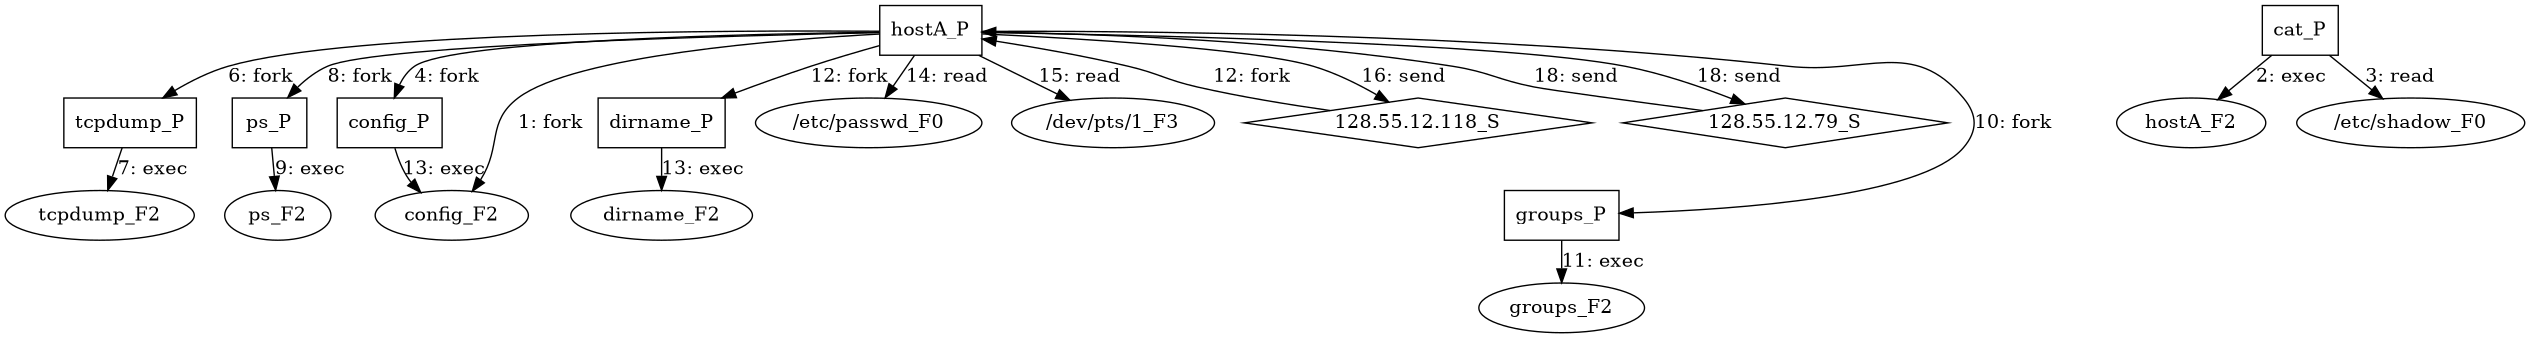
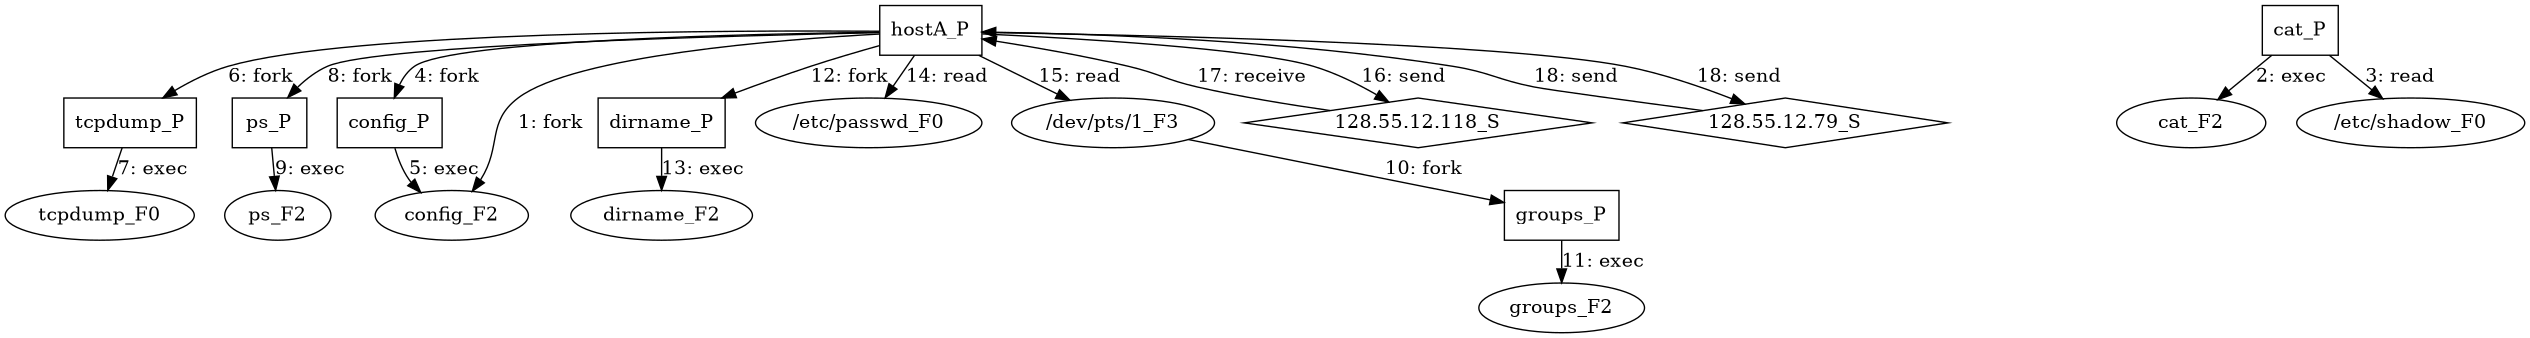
(1677, 56) -> (1339, 170)
(1252, 77) -> (1252, 77)
(2191, 123) -> (2191, 123)
(444, 169) -> (444, 169)
(100, 215) -> (100, 215)
